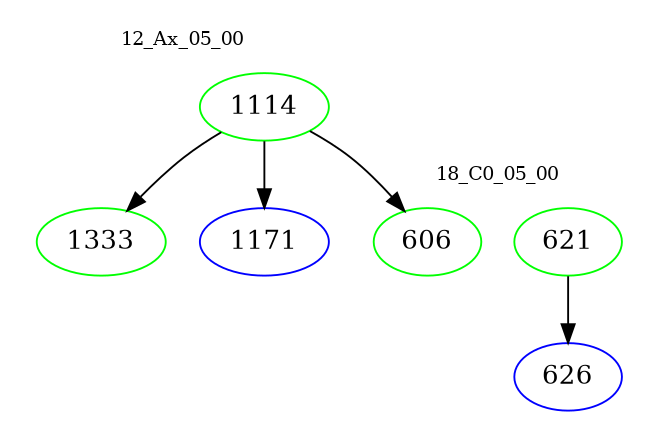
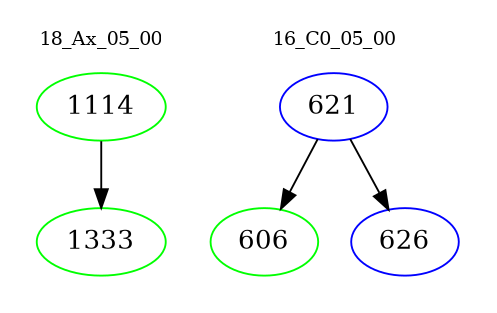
(183, 40) -> (101, 40)
(370, 174) -> (304, 166)
(498, 175) -> (335, 40)
(264, 242) -> none
(568, 242) -> (334, 107)
